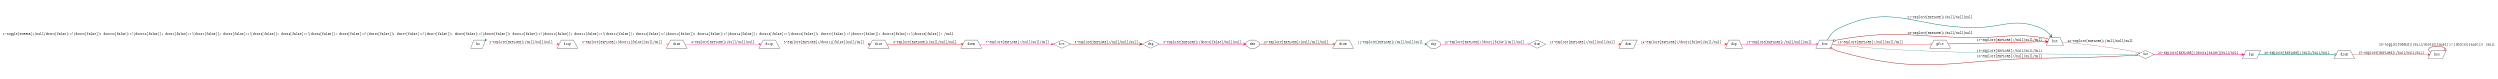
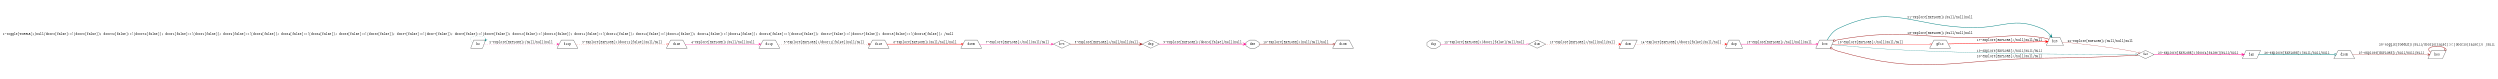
(1388, 44) -> none
